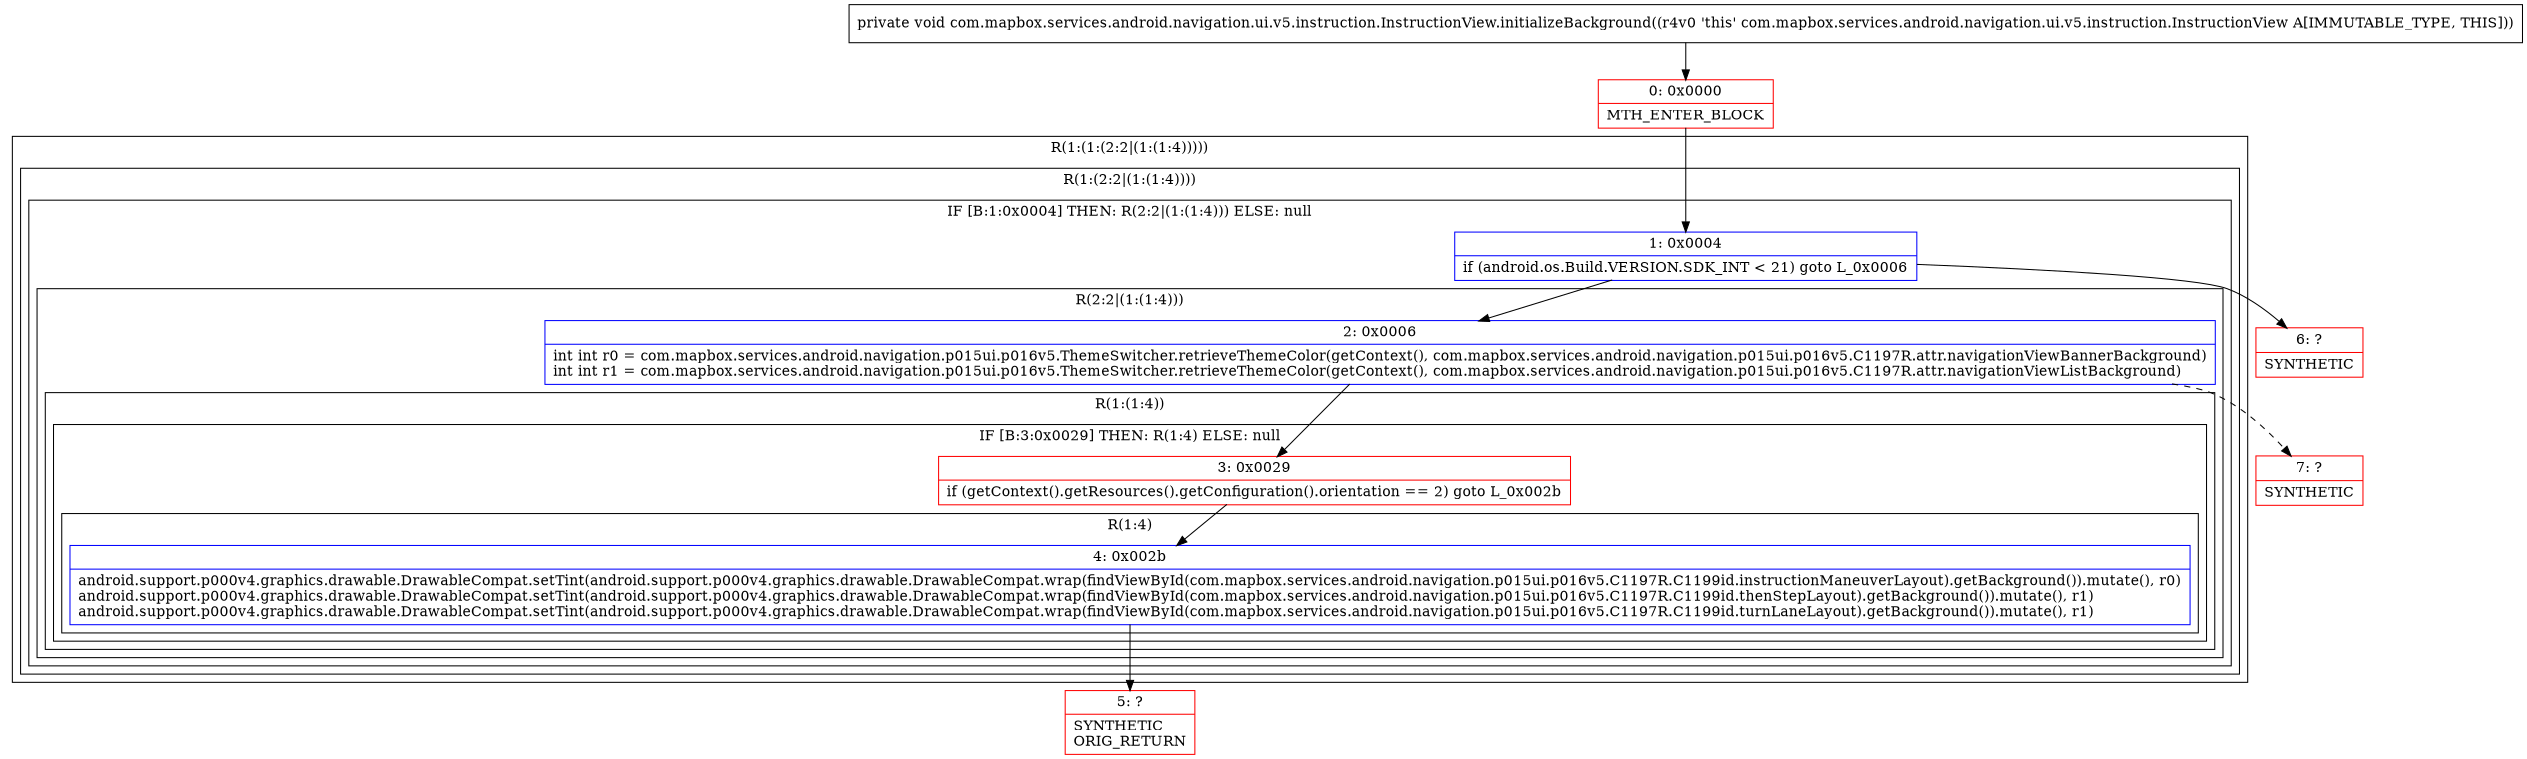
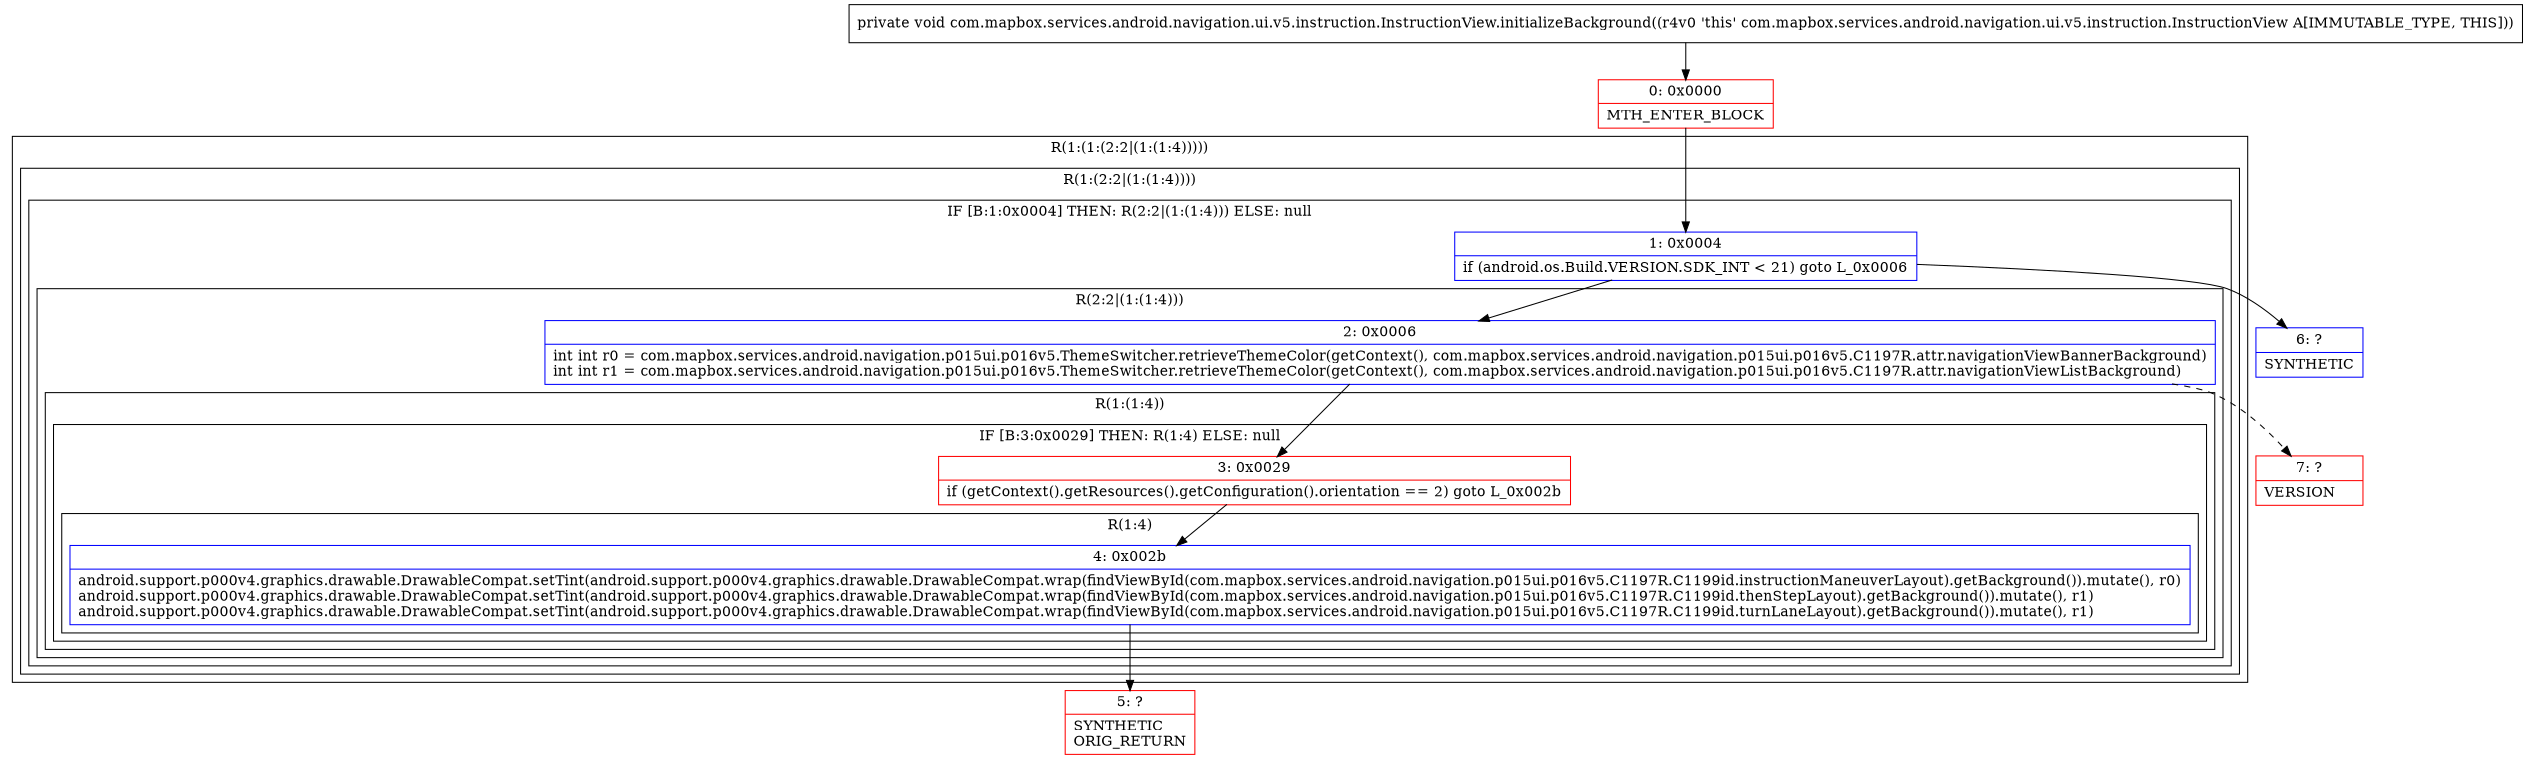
(2309, 352) -> (2309, 352)
(2309, 492) -> (2300, 492)
